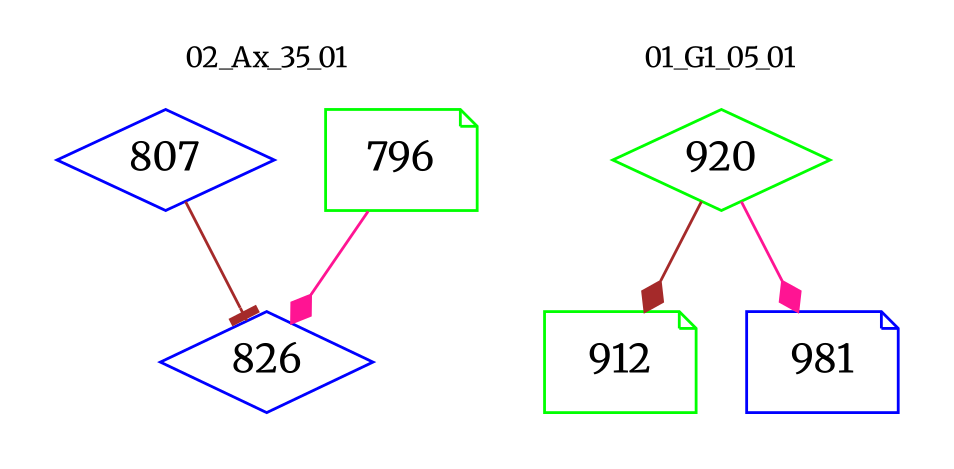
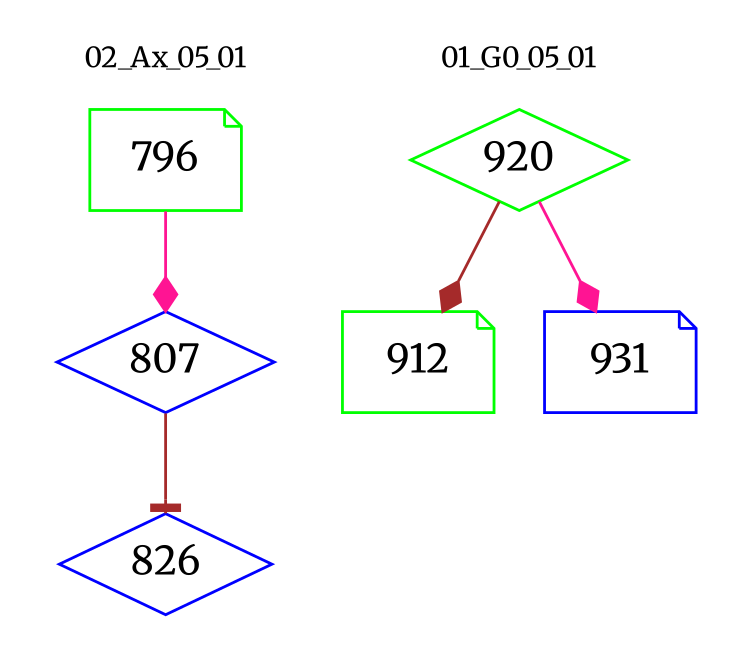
(267, 60) -> (166, 60)
(721, 60) -> (519, 60)
(340, 253) -> (166, 244)
(822, 362) -> (620, 362)
